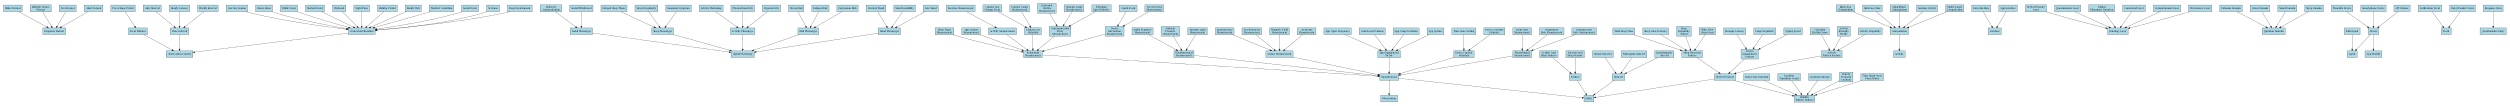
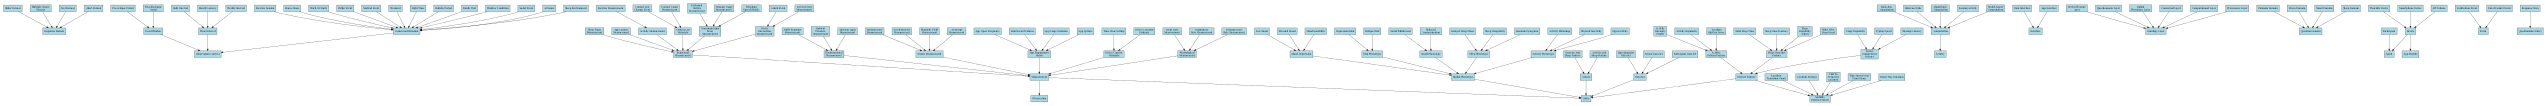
none -> (153, 8)
none -> (319, 8)
(796, 8) -> none
(2102, 8) -> (2141, 8)
(889, 31) -> (1301, 54)
none -> (1527, 88)
